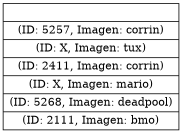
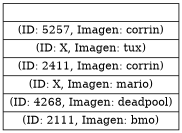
(91, 102) -> (91, 102)
